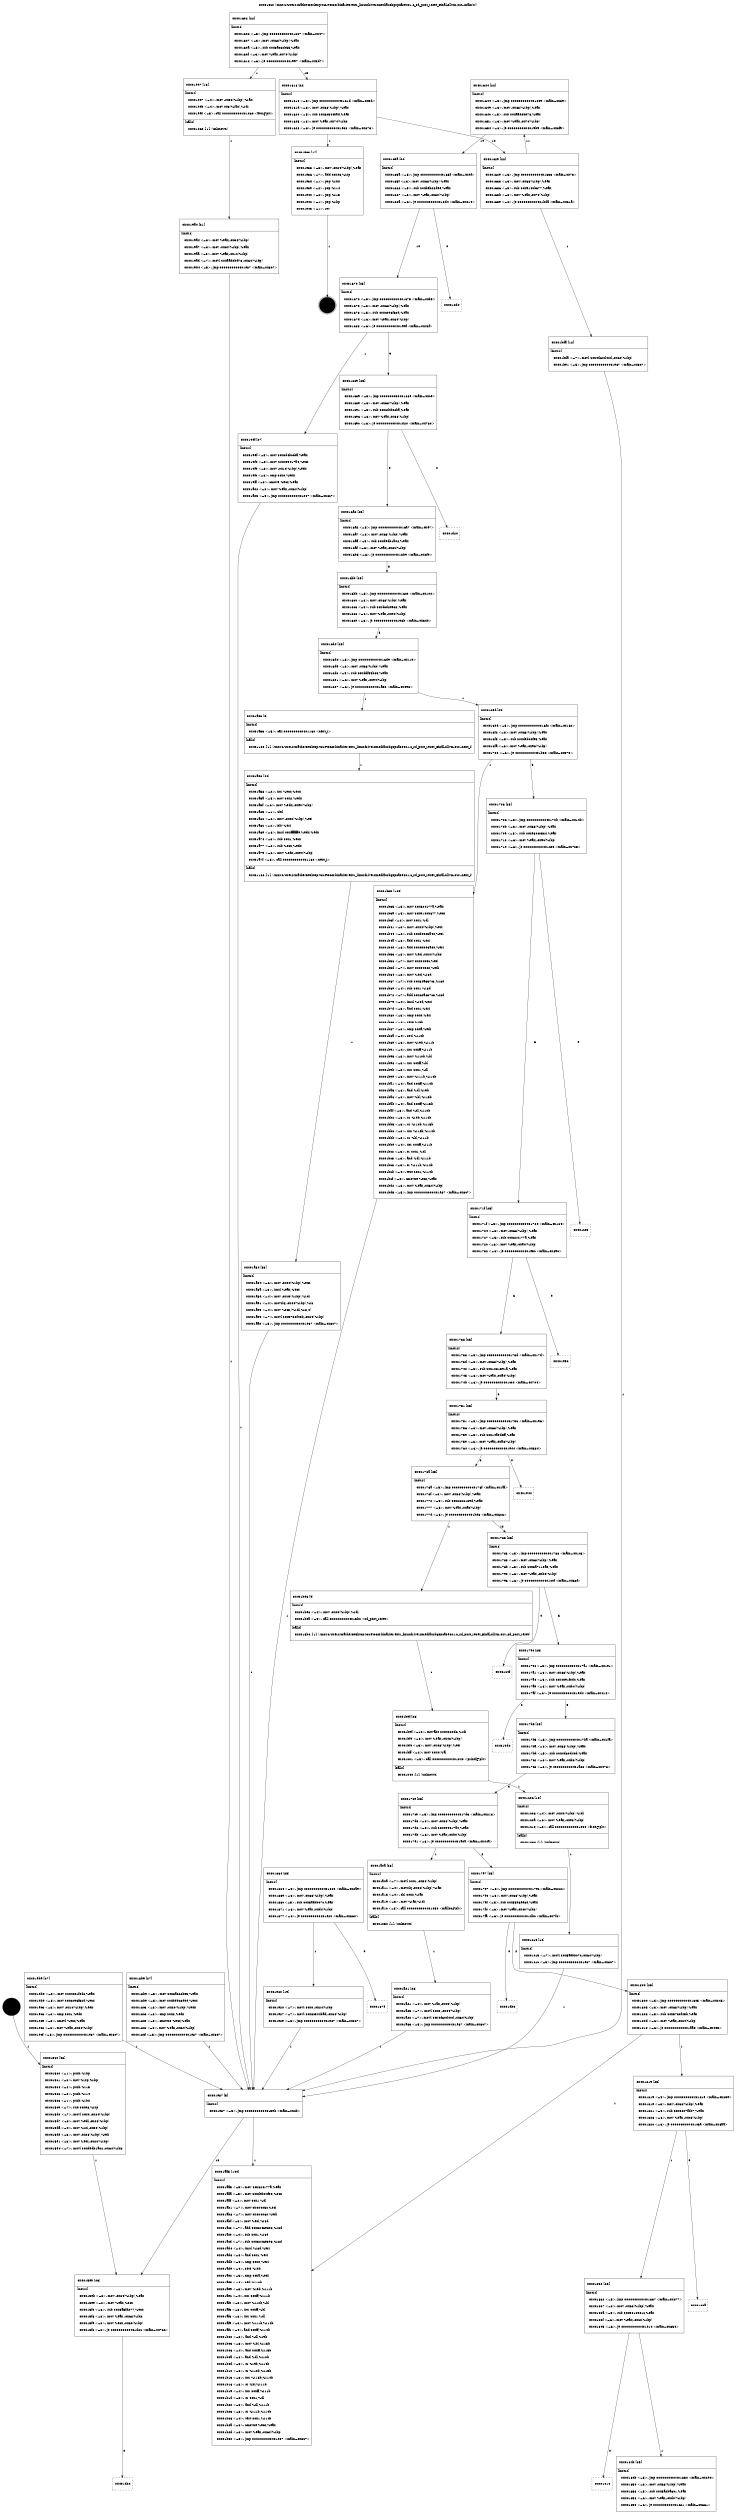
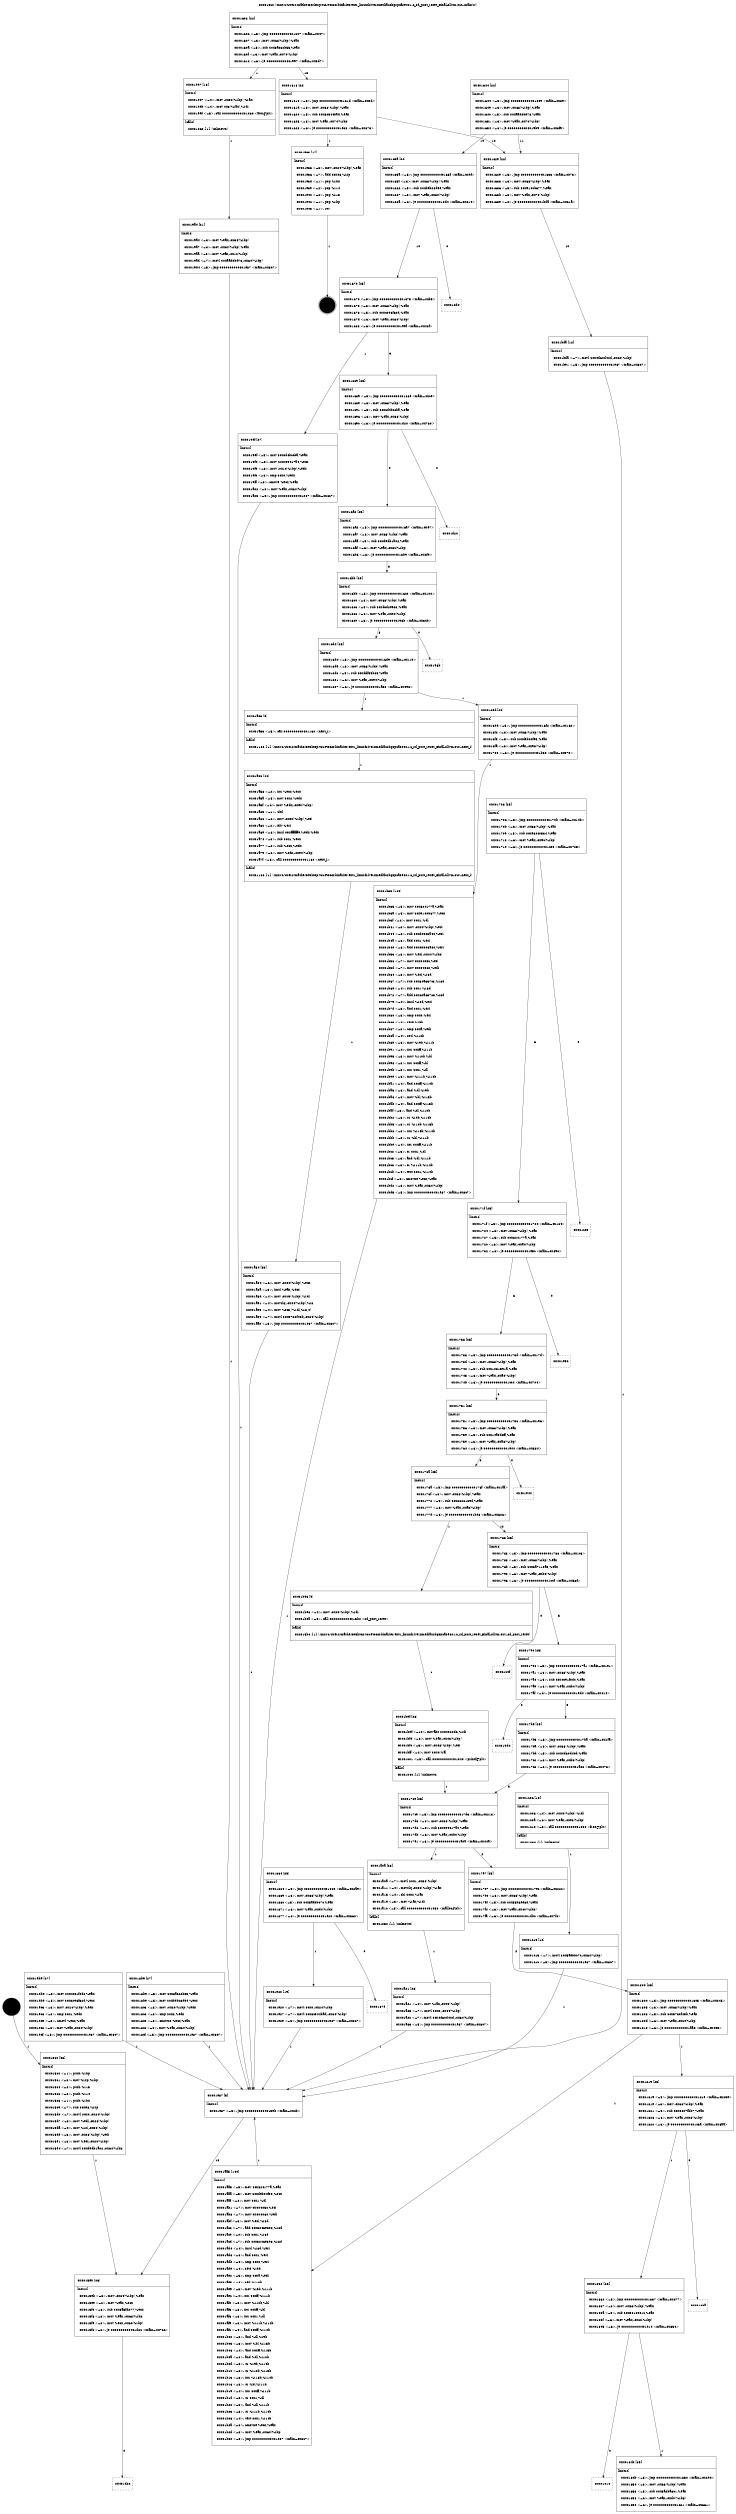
(526, 145) -> (519, 143)
(567, 246) -> (567, 246)
none -> (432, 666)
(532, 778) -> none
(506, 1783) -> (444, 1786)
(507, 2007) -> none
(253, 2140) -> (256, 2143)
